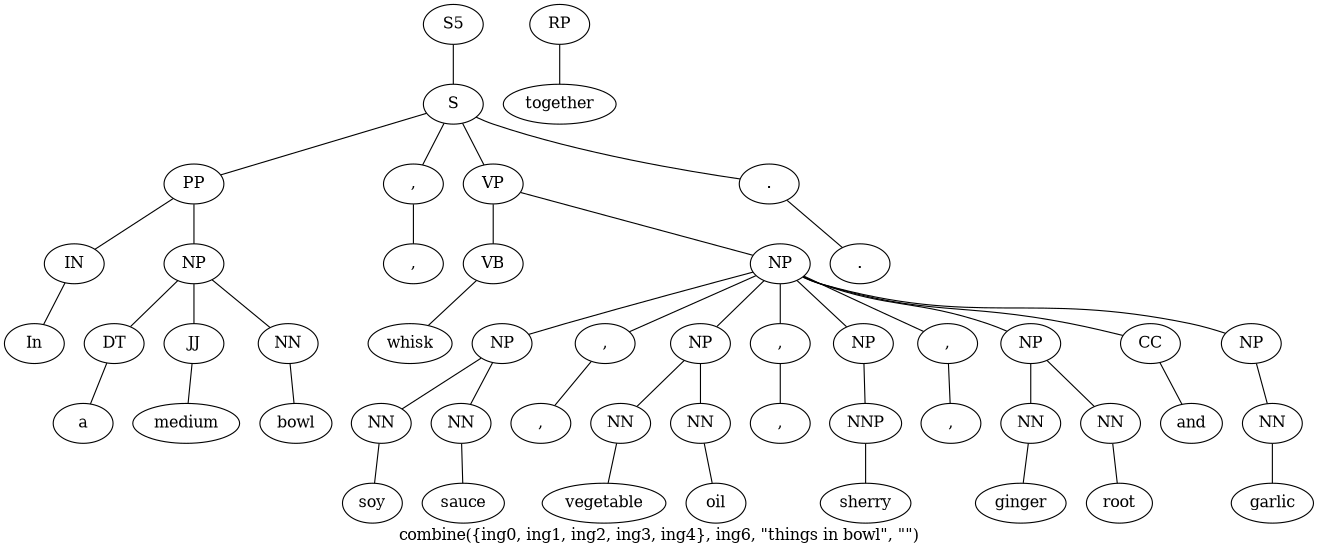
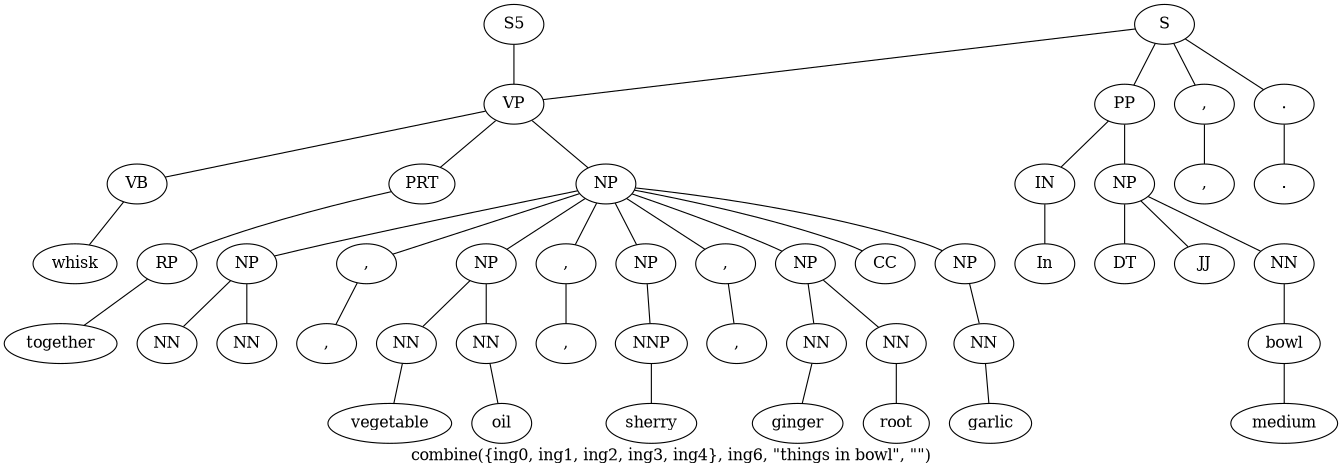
(453, 64) -> (514, 64)
none -> (422, 184)
(190, 384) -> (1284, 384)
(83, 423) -> none
(1191, 423) -> none
(372, 503) -> none
(463, 503) -> none
